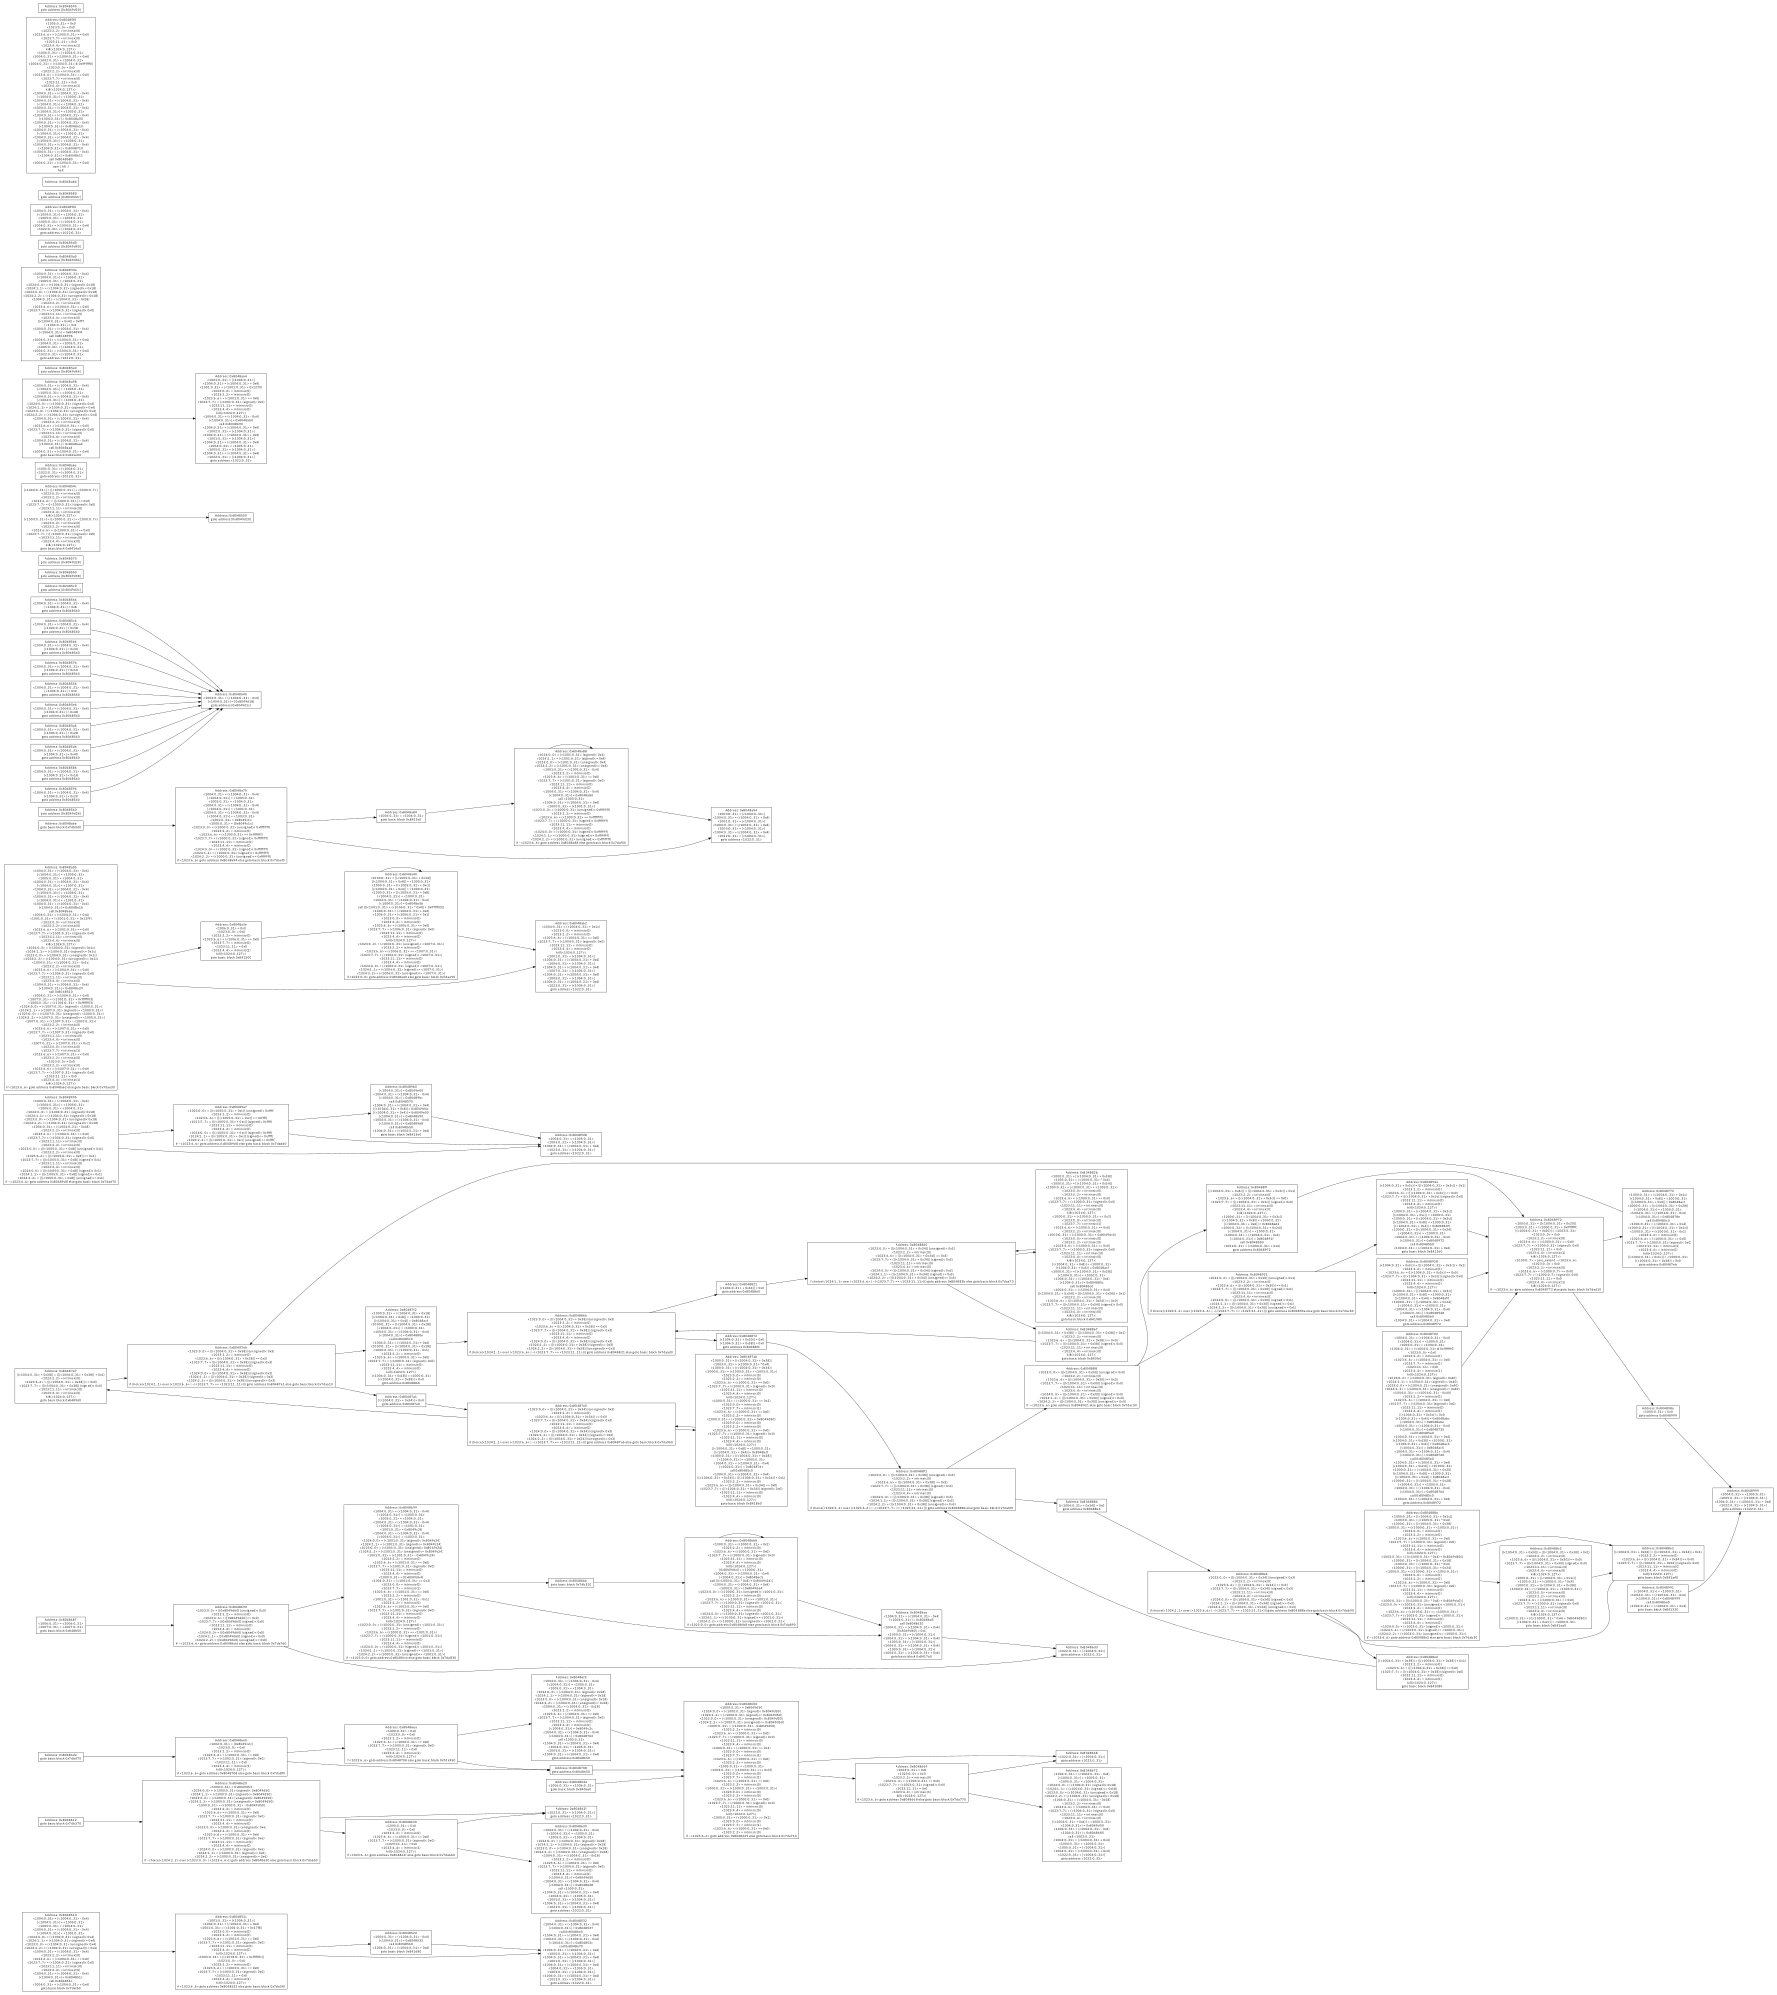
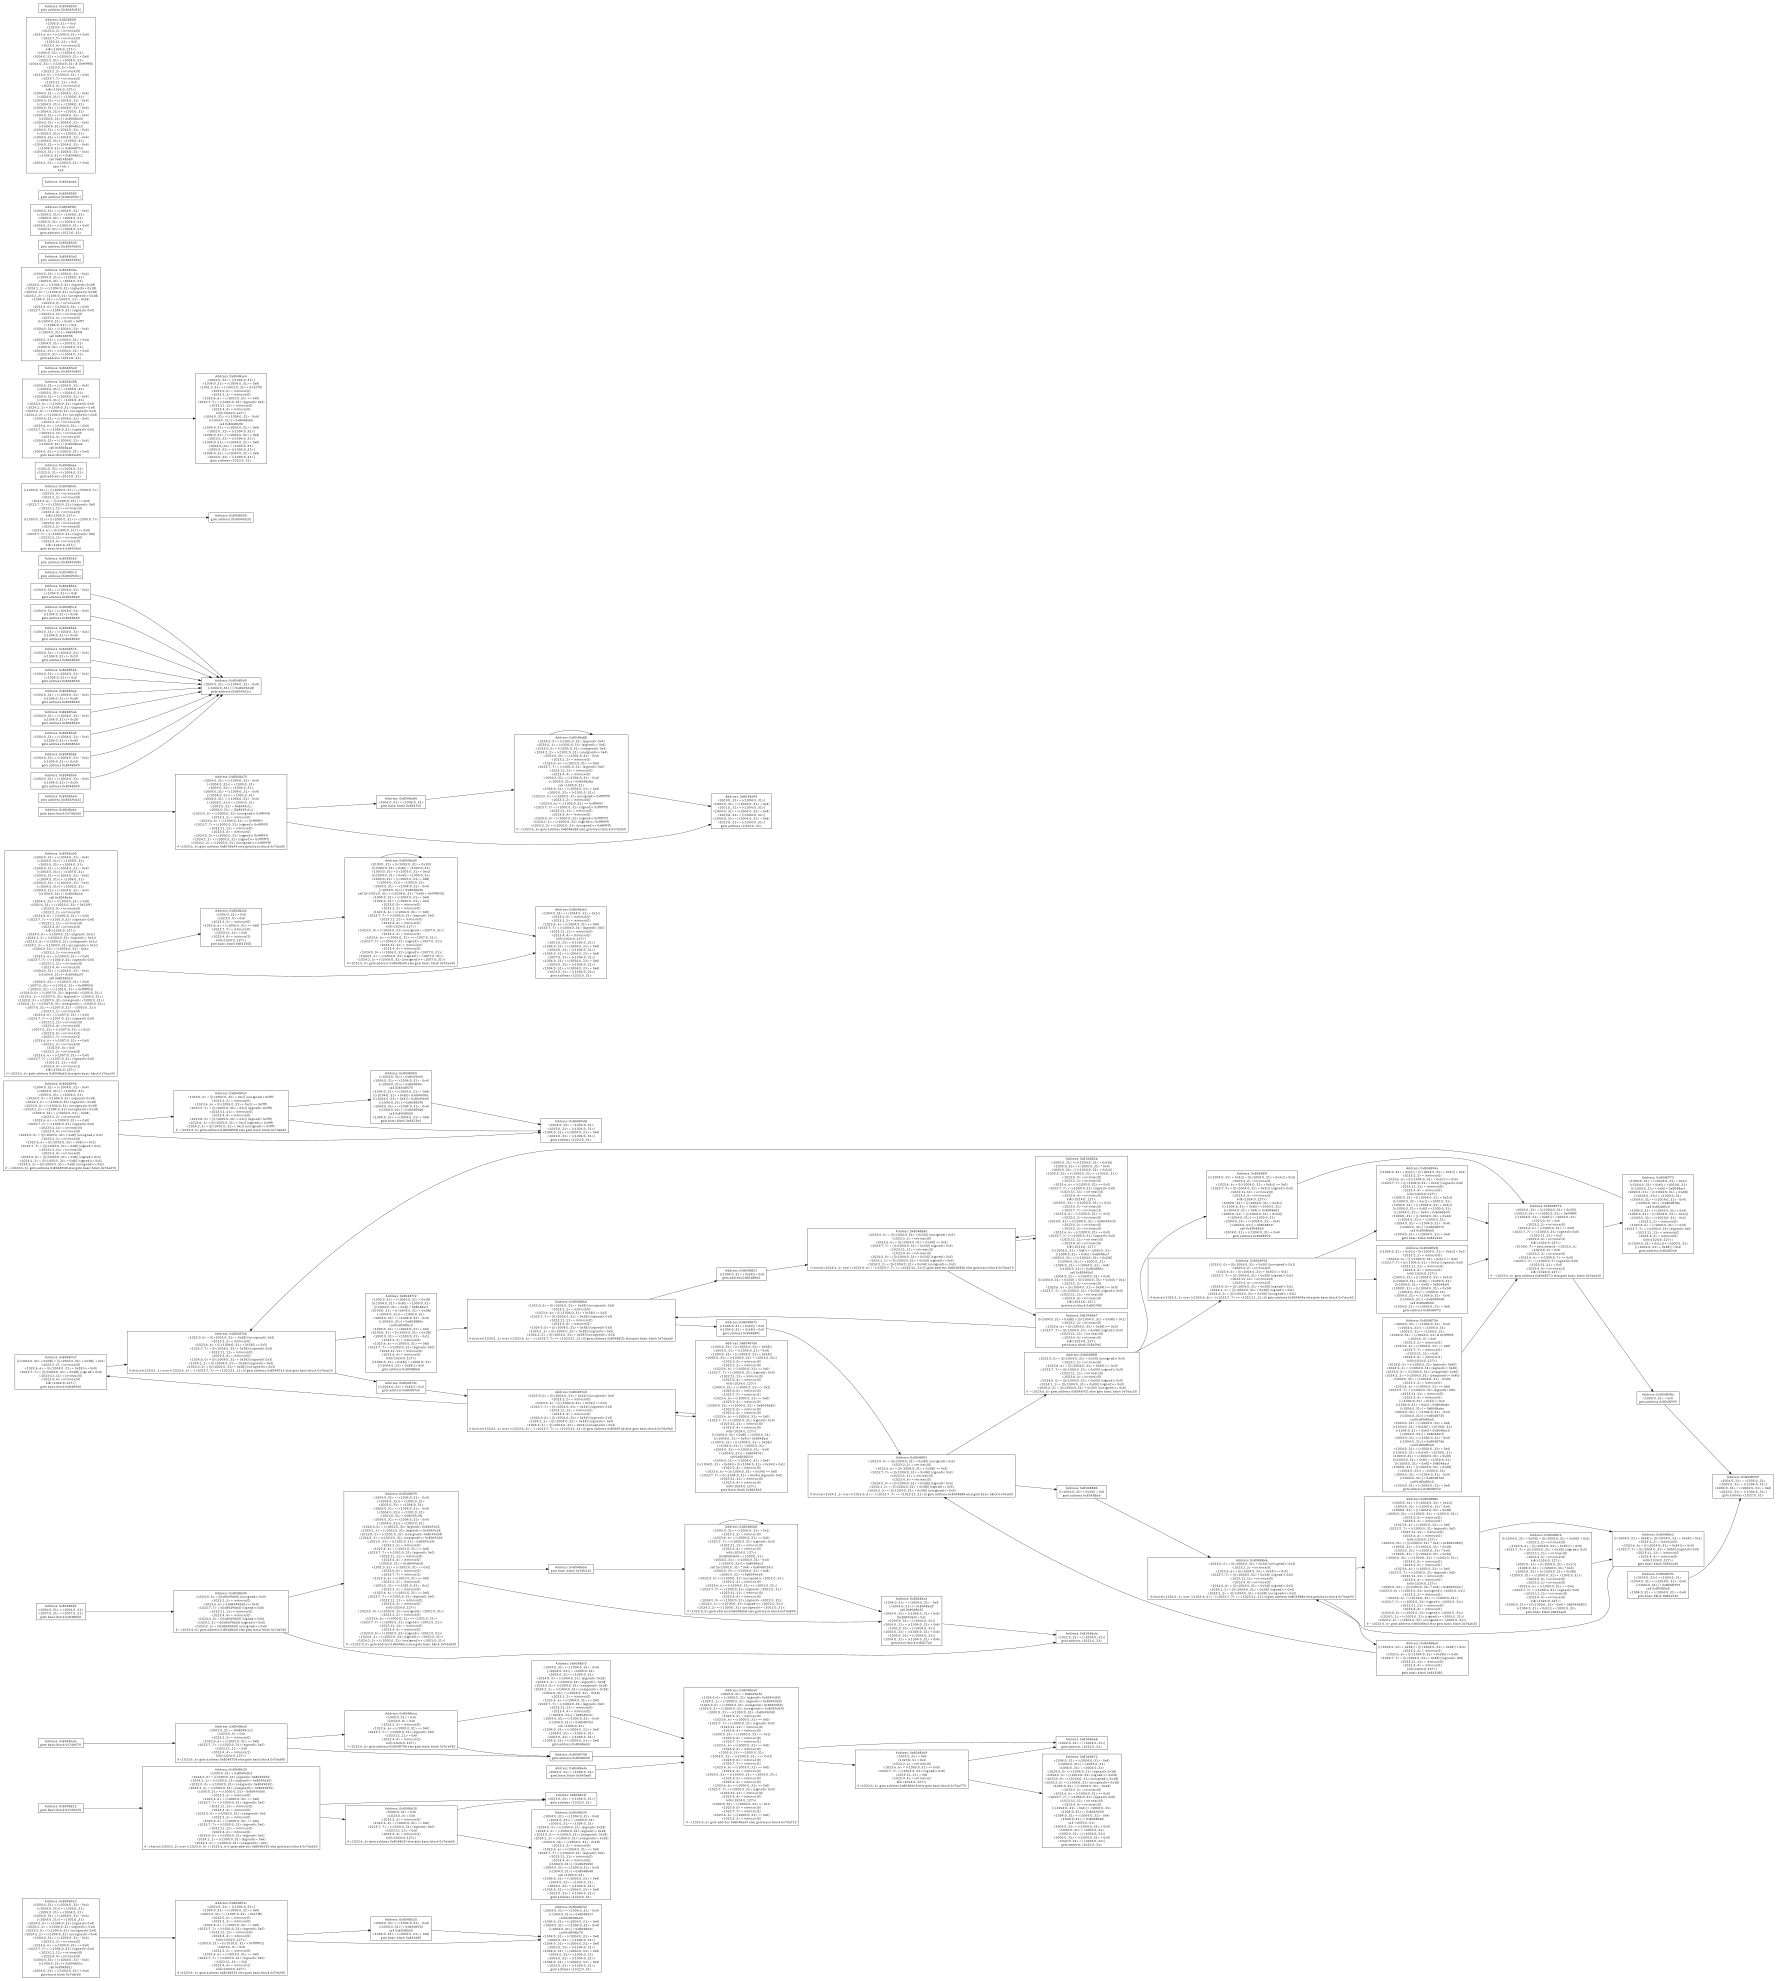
(61, 561) -> none
